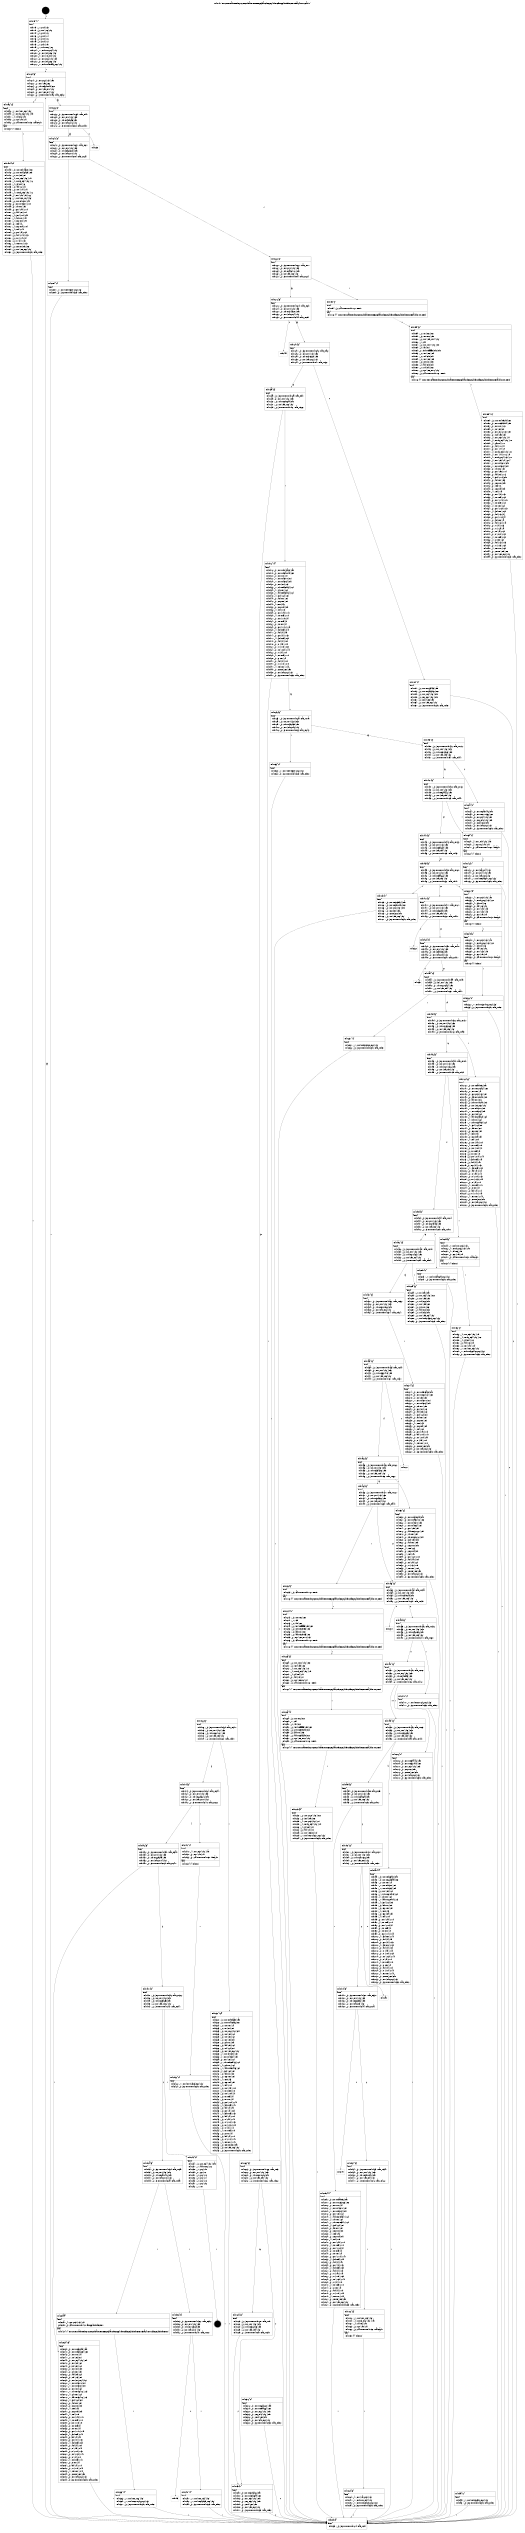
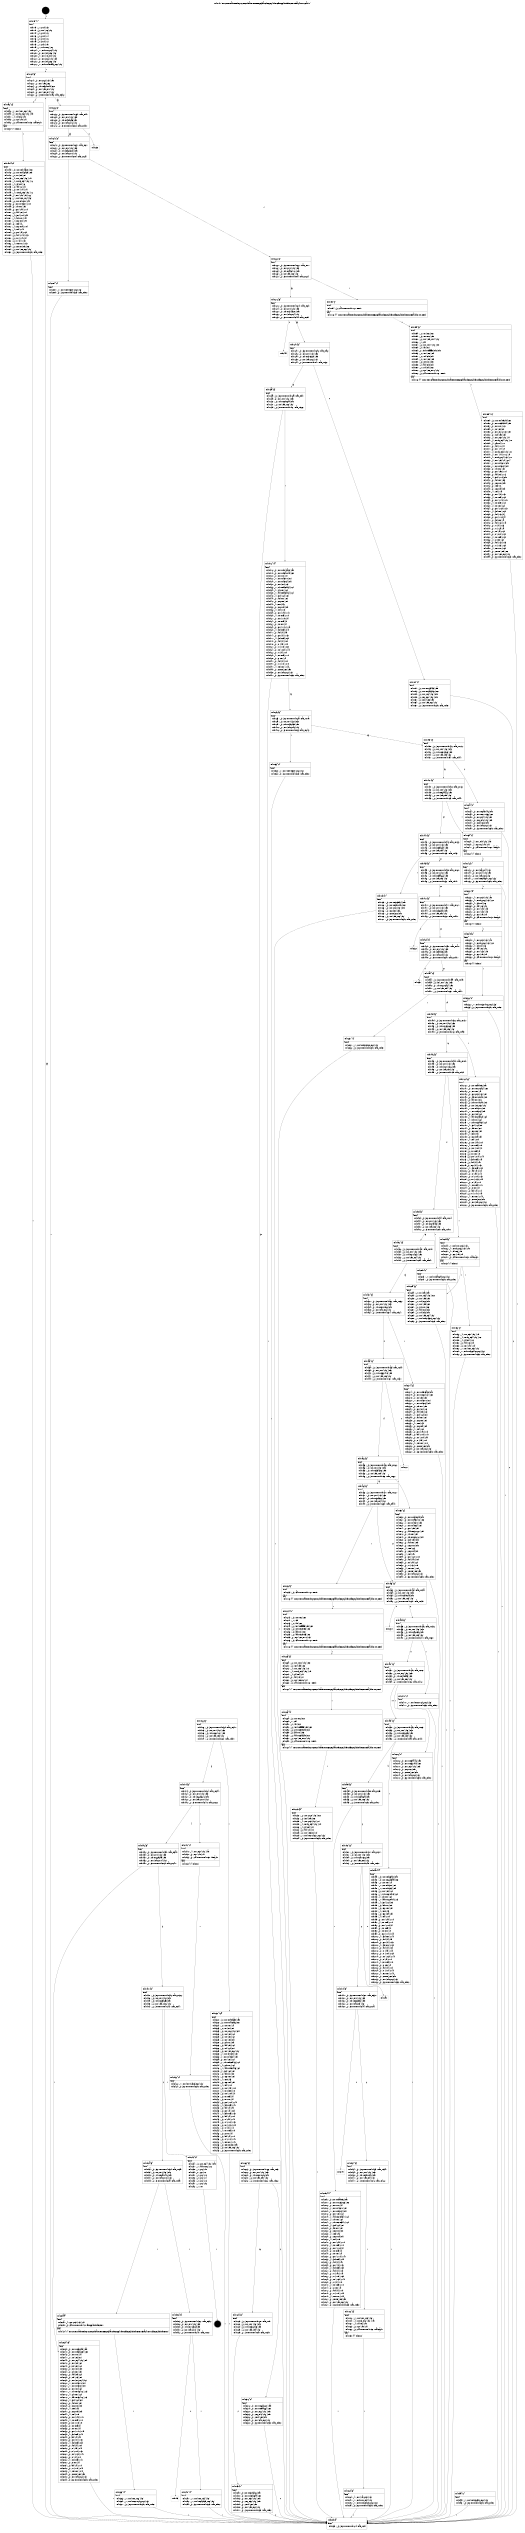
(459, 887) -> (483, 886)
(419, 889) -> (409, 873)
(413, 1273) -> (458, 1282)
none -> (383, 1337)
(264, 2340) -> (279, 2290)
